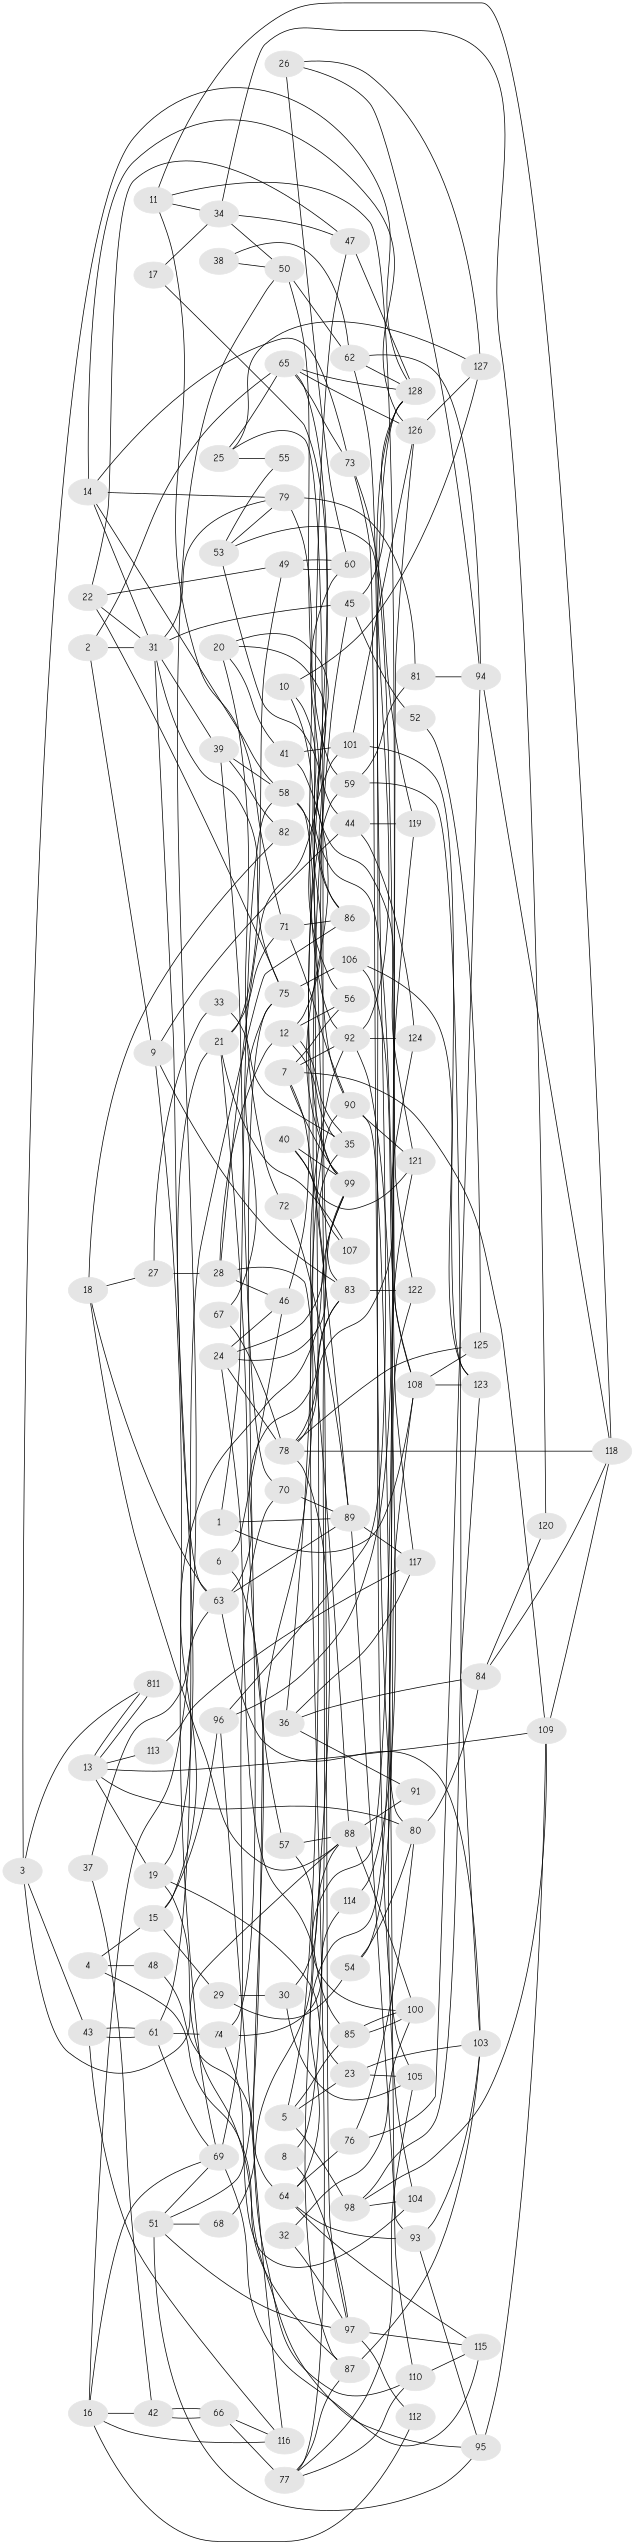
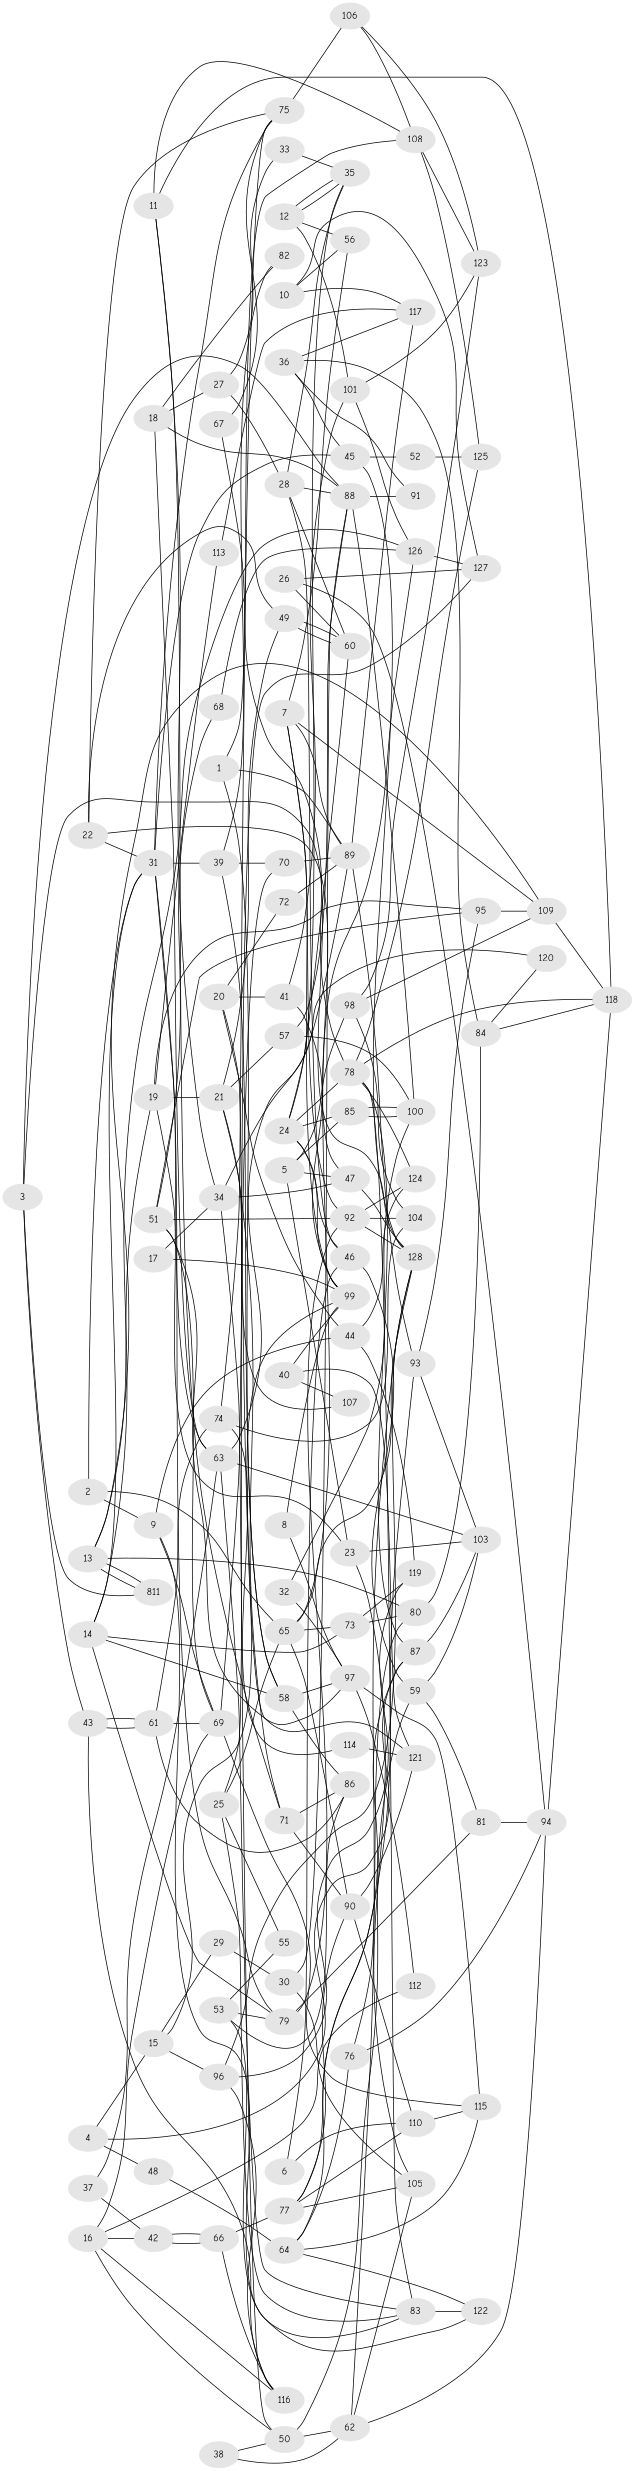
none -> (332, 809)
(233, 1148) -> (312, 328)
(126, 1758) -> (189, 773)
(350, 1968) -> none
